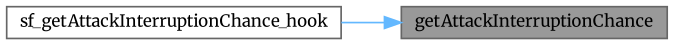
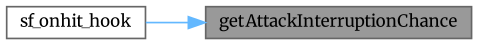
(174, 23) -> (76, 23)
